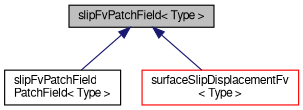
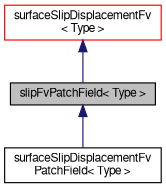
(182, 53) -> (83, 67)
(63, 88) -> (83, 165)
